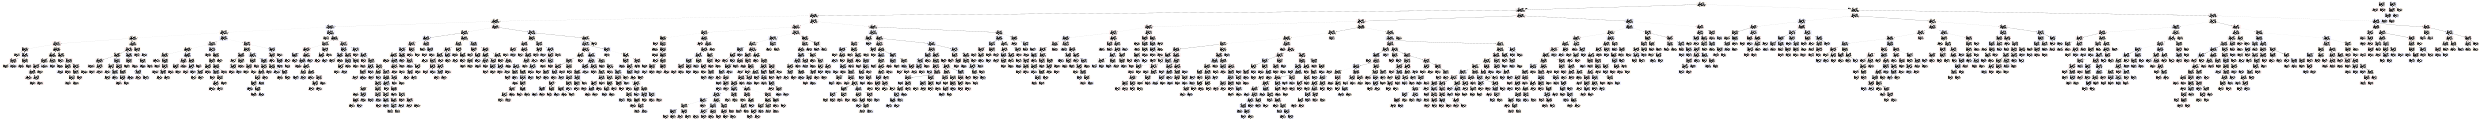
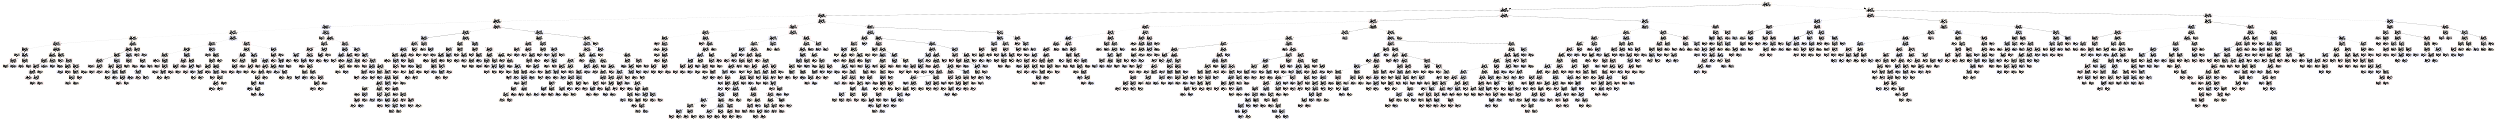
none -> (1481, 83)
